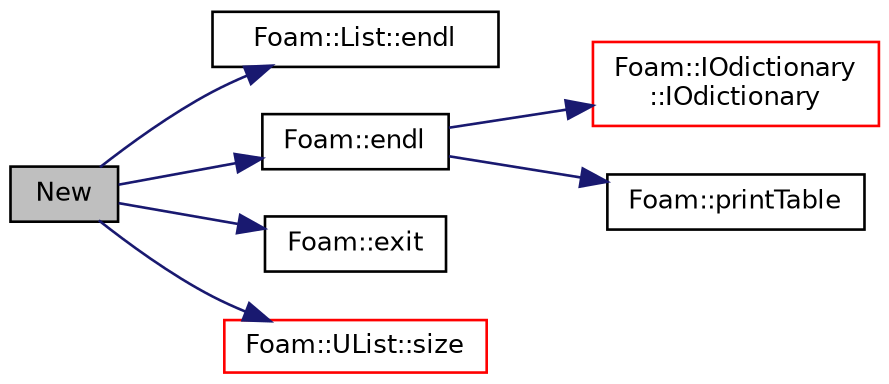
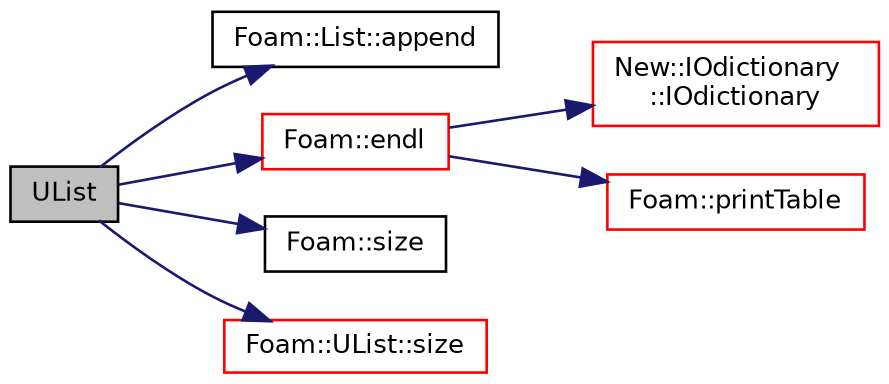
(355, 39) -> (355, 39)
(736, 84) -> (736, 84)
(355, 142) -> (355, 142)
(64, 194) -> (64, 194)
(736, 202) -> (736, 202)
(355, 244) -> (355, 244)
